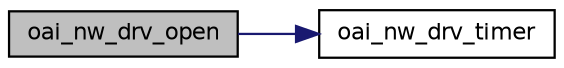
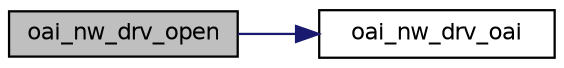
(437, 34) -> (437, 34)
